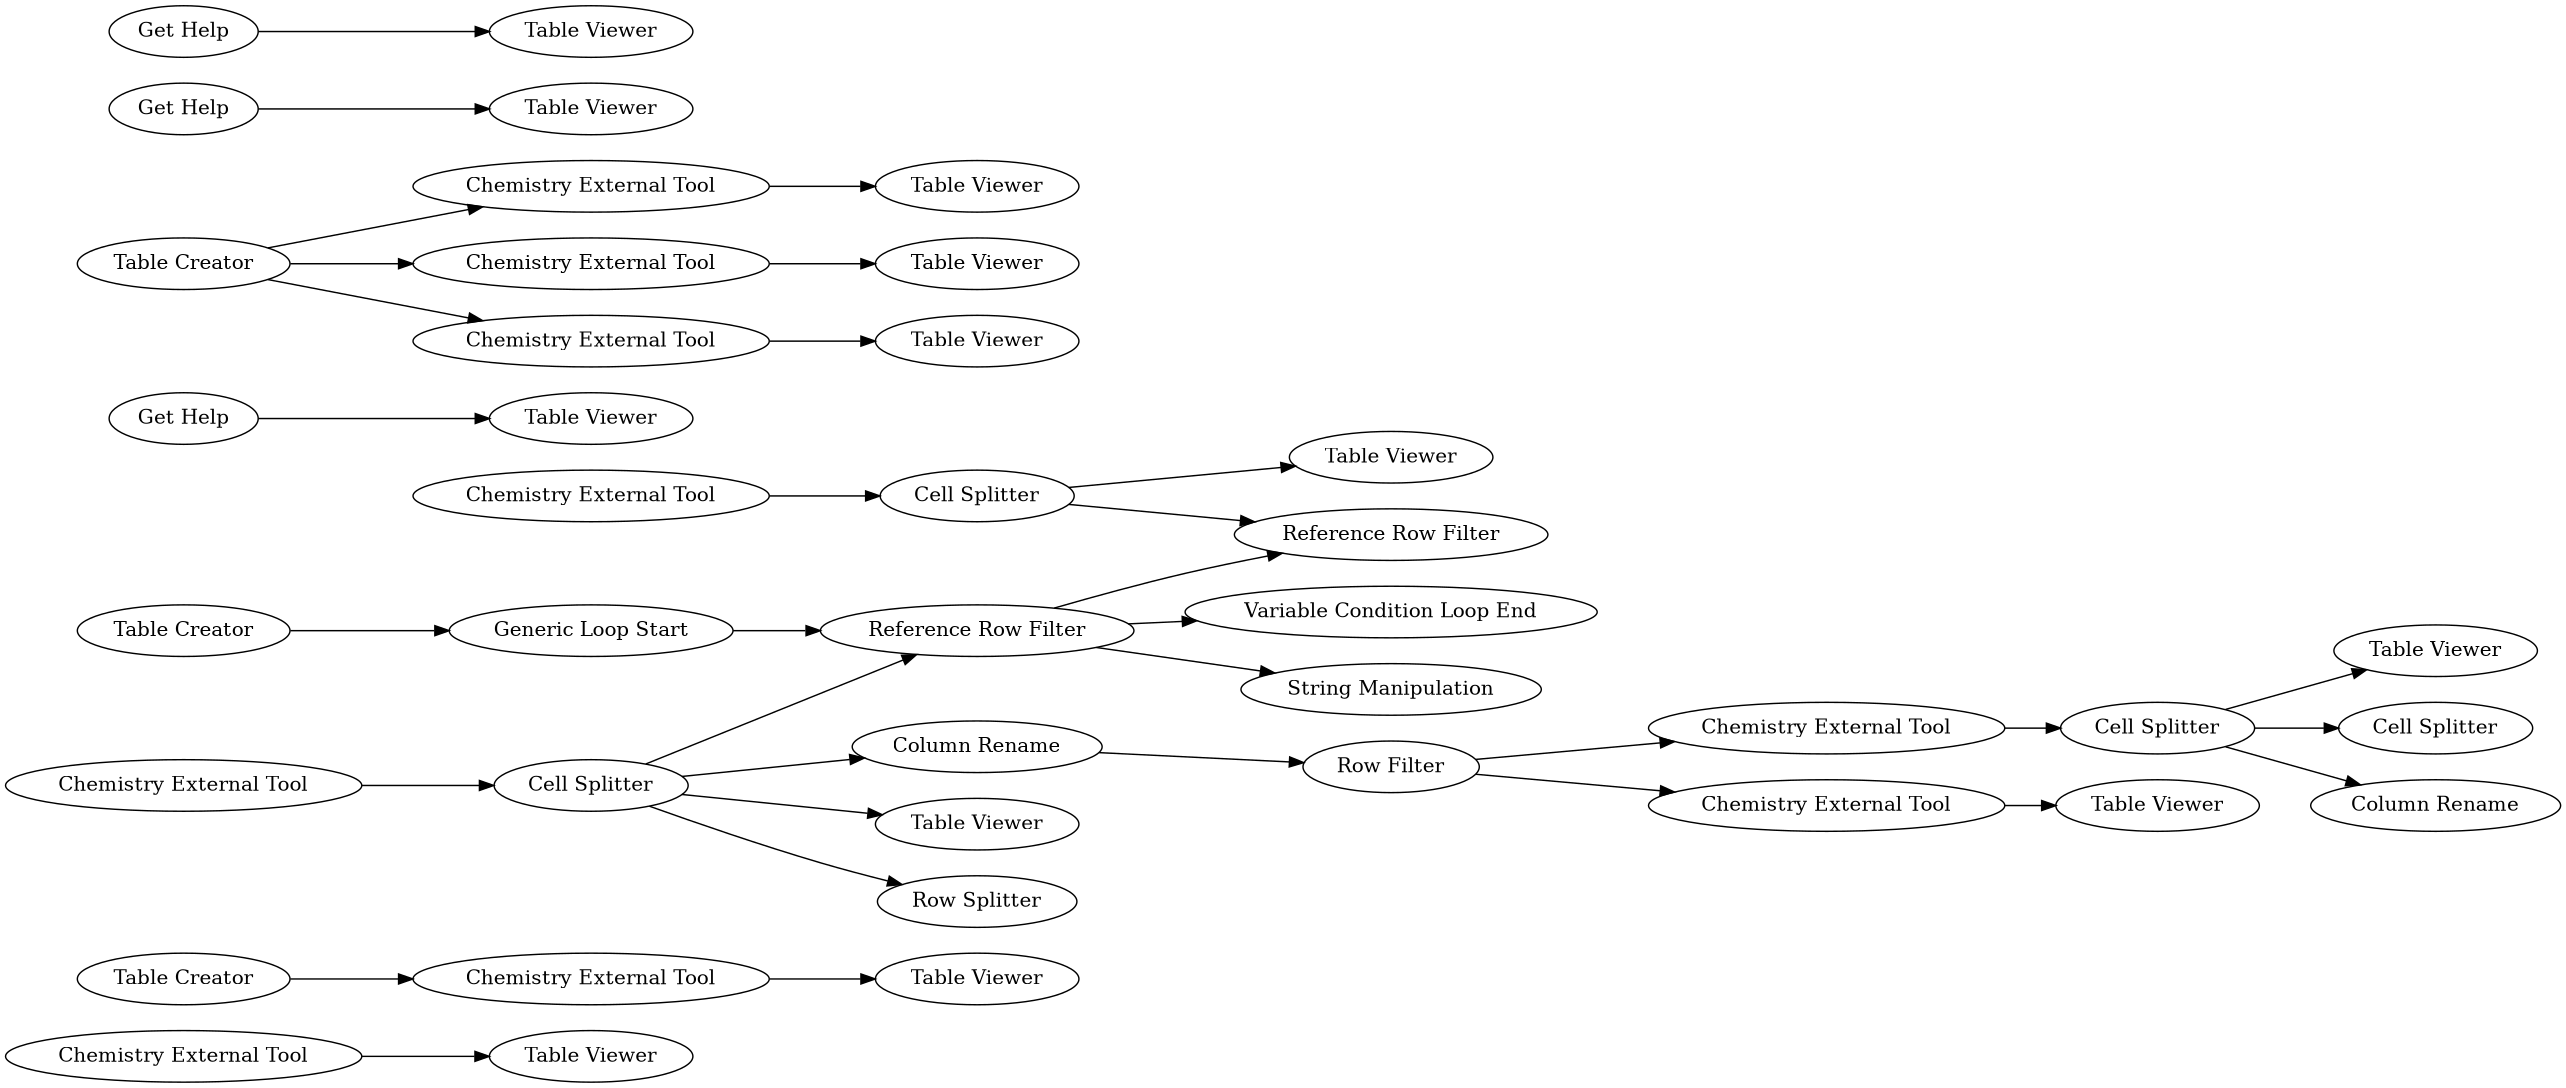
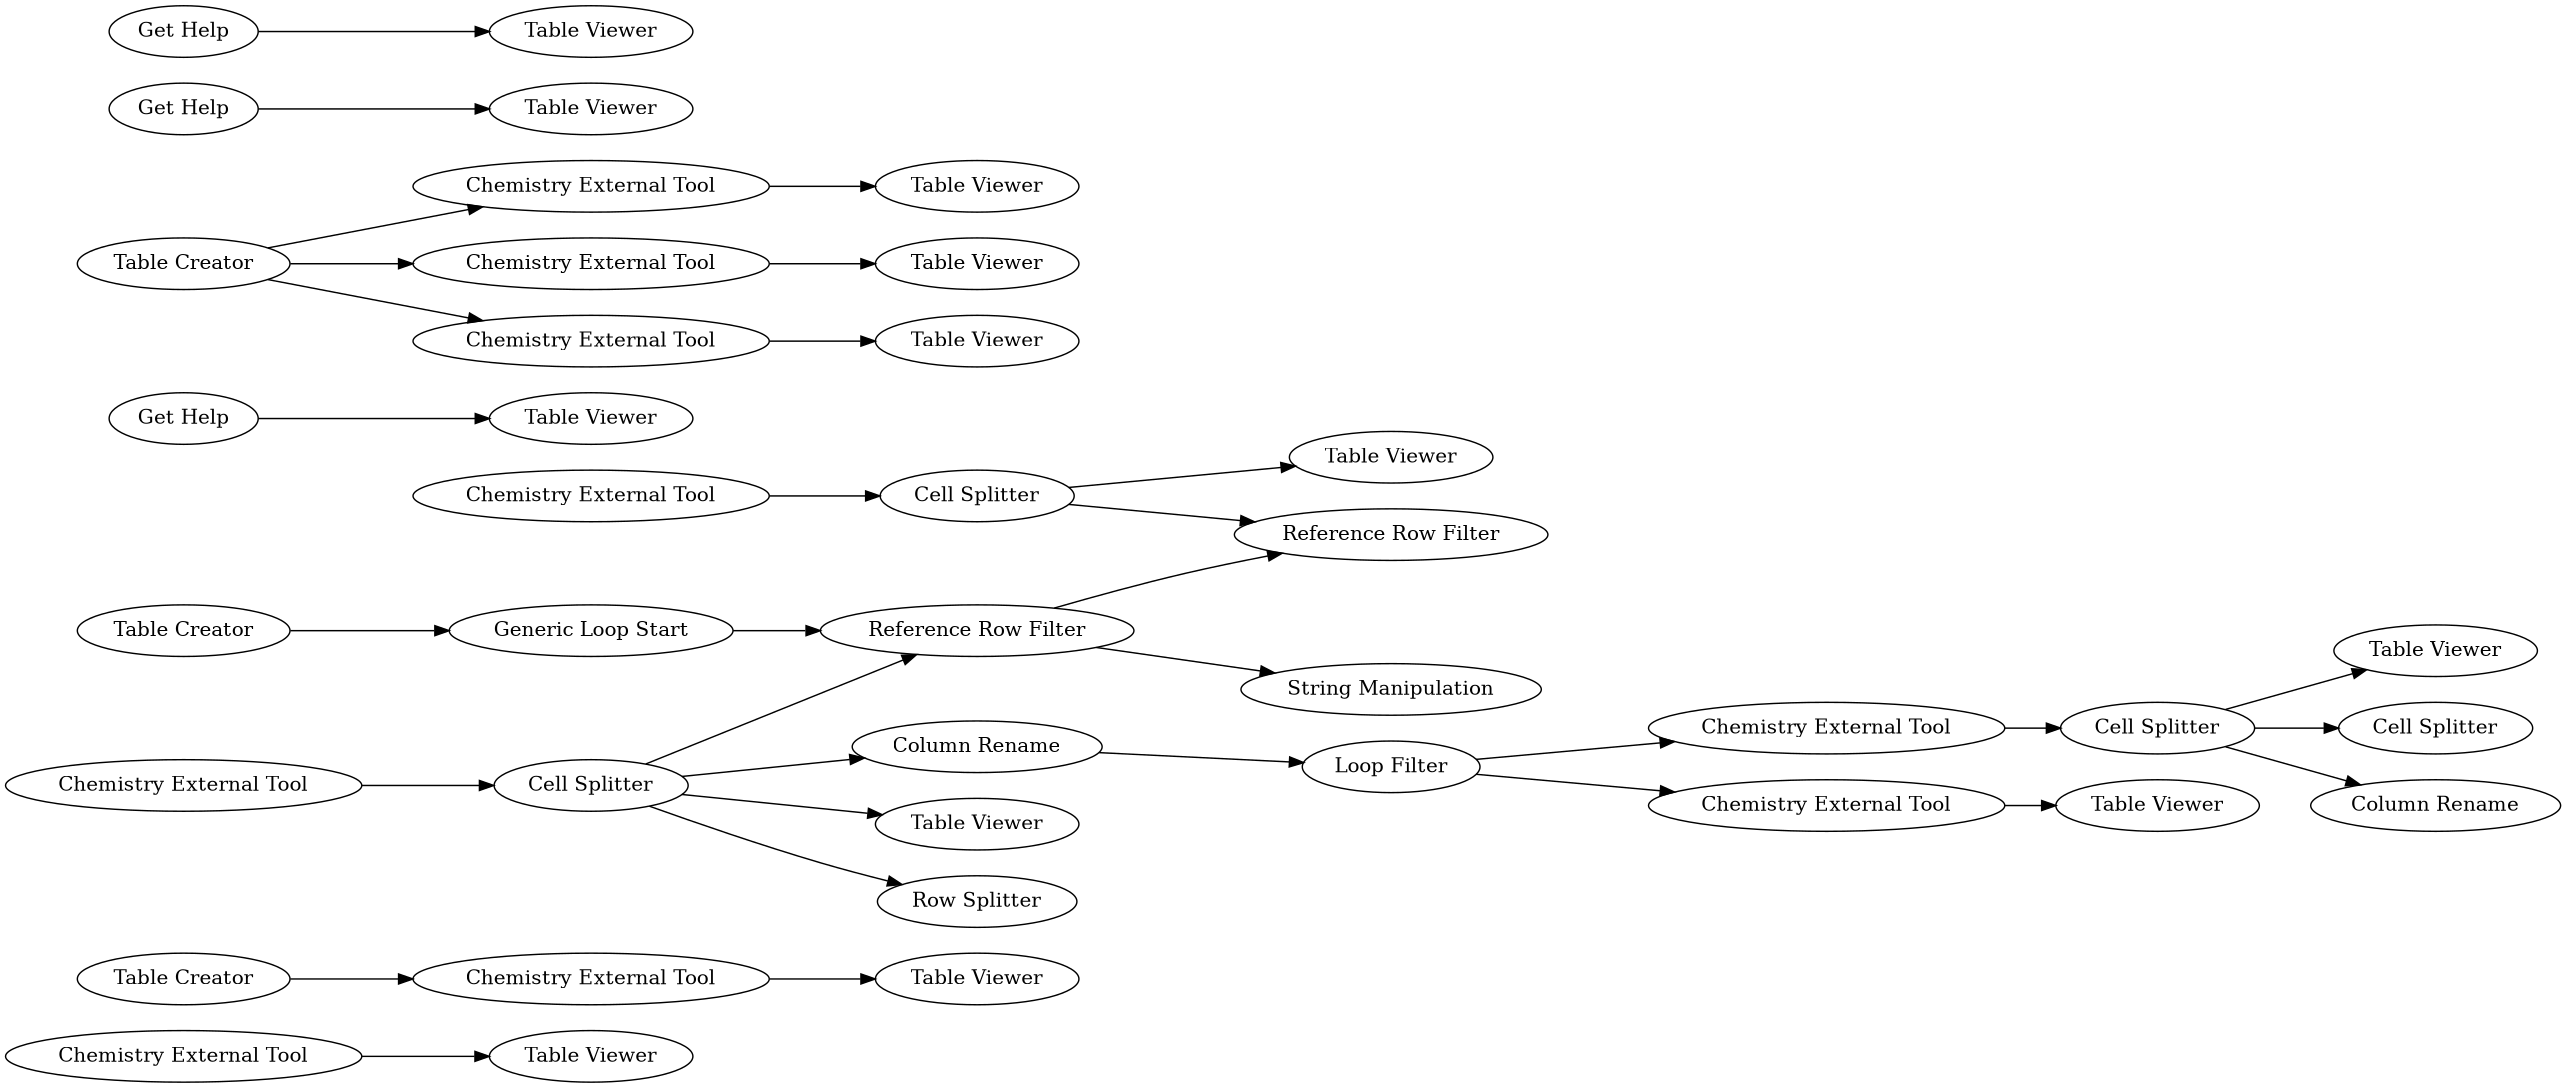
(1391, 612) -> none
(1391, 767) -> (1391, 767)
